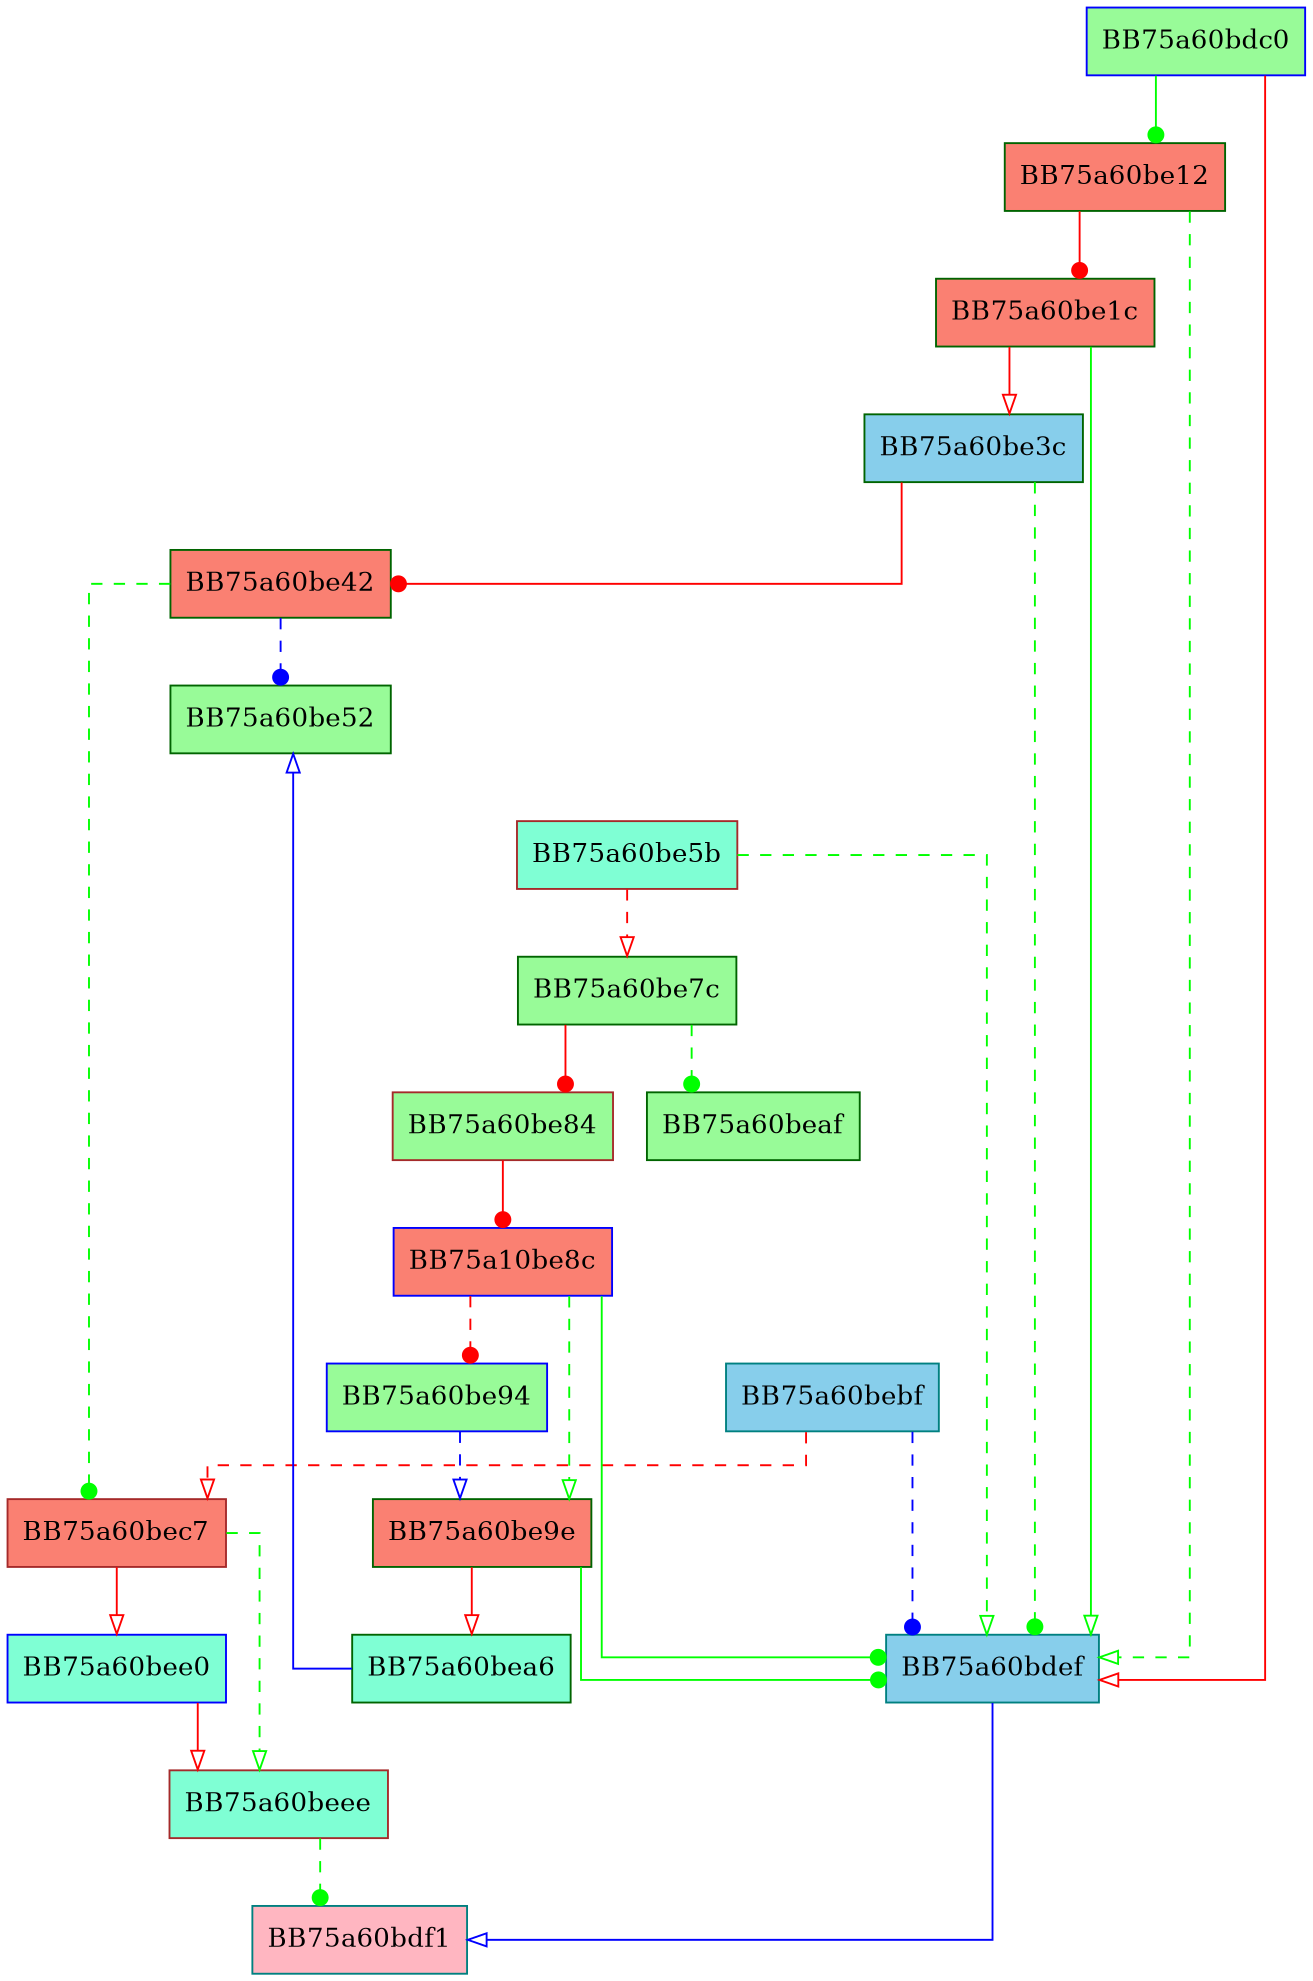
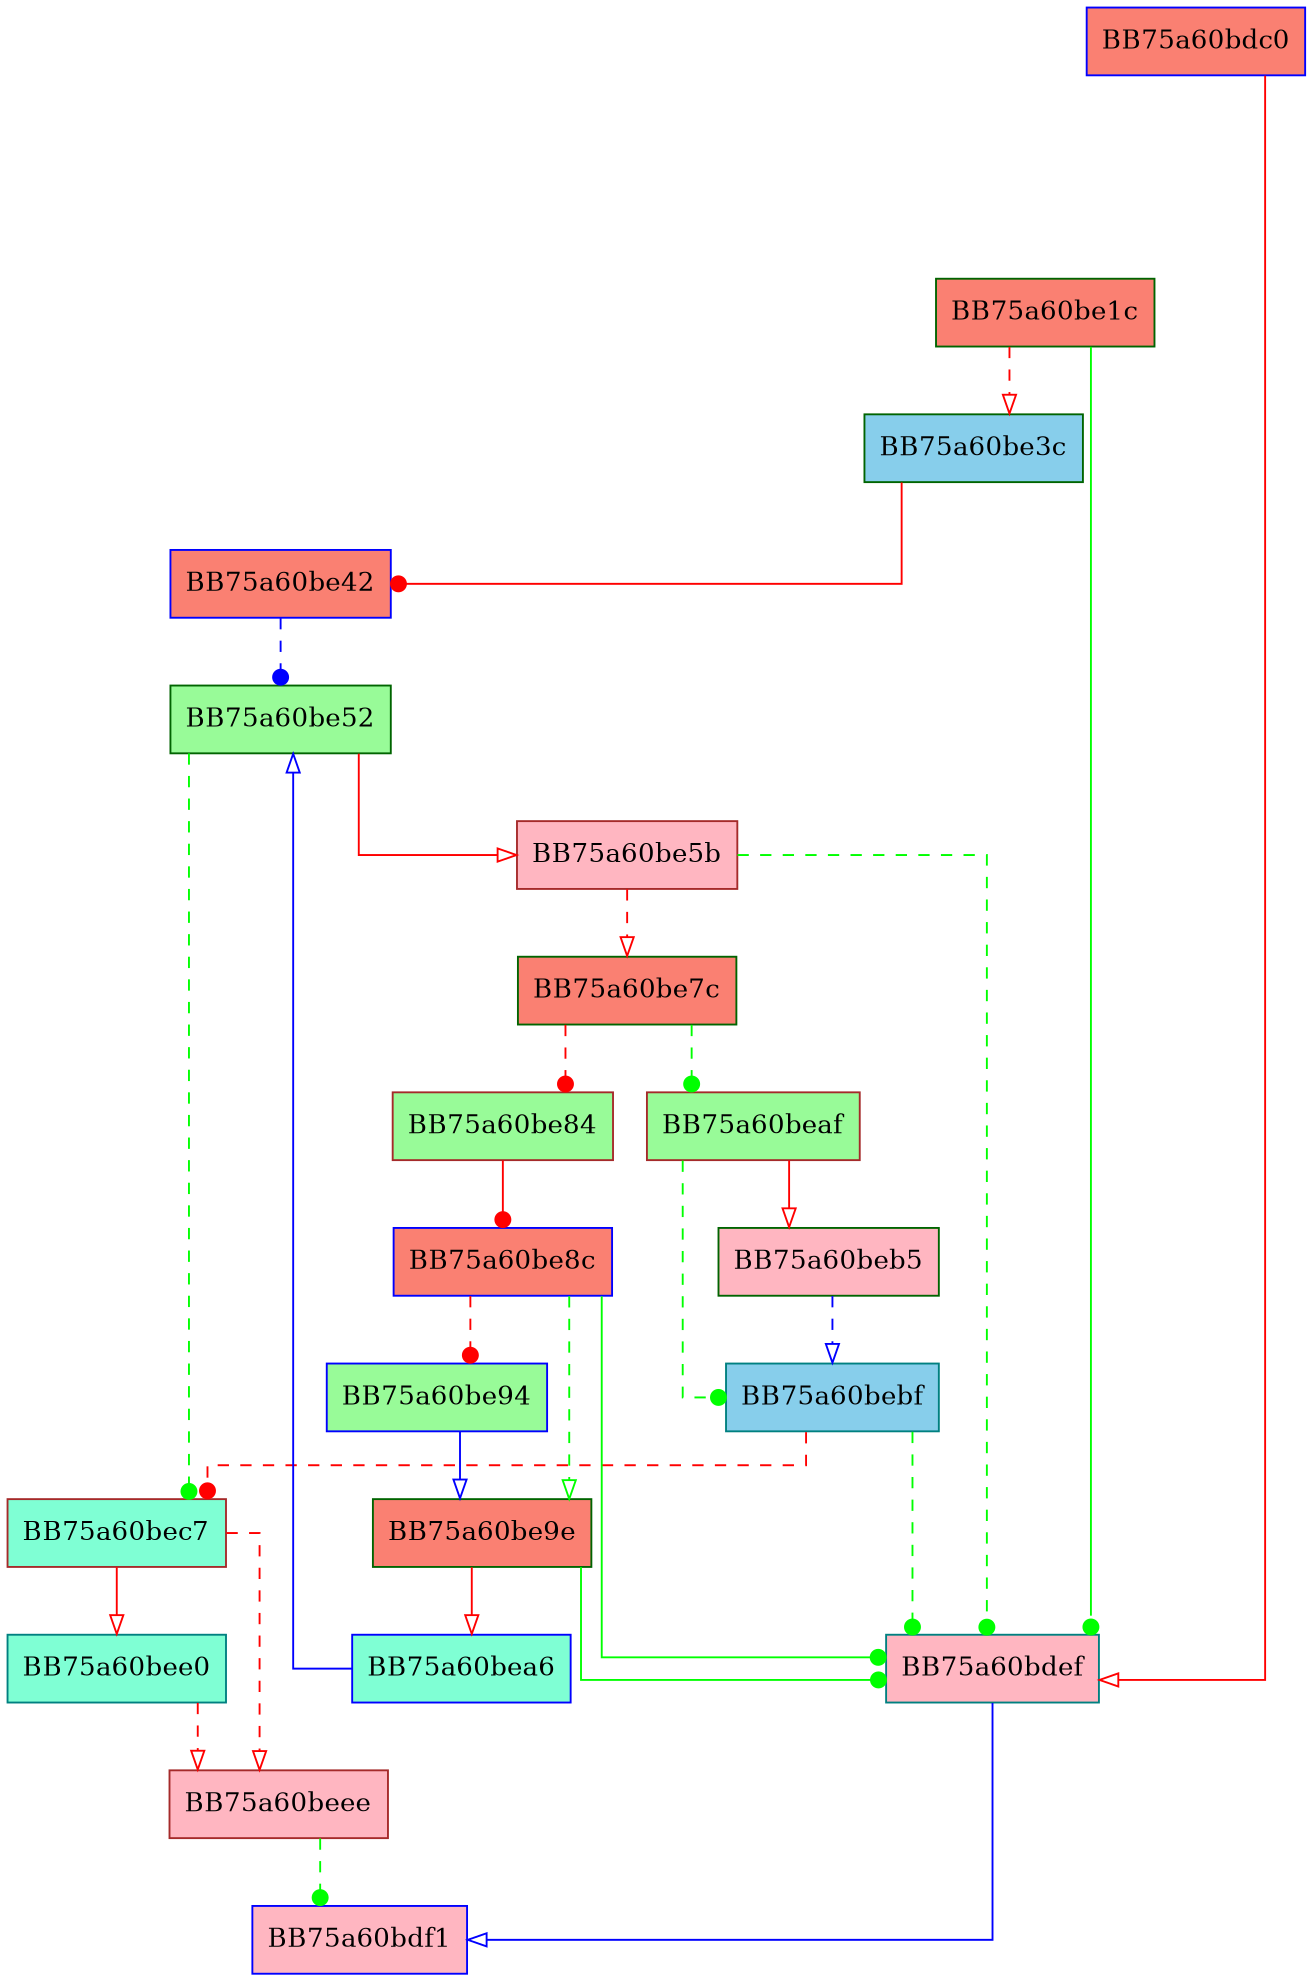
(1196, 41) -> (1196, 41)
(1115, 177) -> none
(1009, 371) -> (1009, 371)
(281, 584) -> (281, 584)
none -> (378, 855)
(627, 855) -> (627, 855)
(1091, 981) -> (1091, 981)
(627, 991) -> (627, 991)
(89, 993) -> (189, 1119)
(565, 1051) -> (565, 1051)
(1035, 1051) -> none
(987, 1113) -> (987, 1113)
(753, 1126) -> (753, 1126)
(503, 1262) -> (503, 1262)
none -> (829, 1262)
none -> (683, 1293)
(460, 1453) -> (460, 1453)
(516, 1465) -> (516, 1465)
(912, 1526) -> (912, 1526)
(117, 1533) -> (117, 1533)
(260, 1625) -> (260, 1625)
(117, 1669) -> (117, 1669)
(461, 1669) -> (461, 1669)
(993, 1669) -> (993, 1669)
(198, 1727) -> (198, 1727)
(279, 1804) -> (279, 1804)
(360, 1940) -> (360, 1940)
